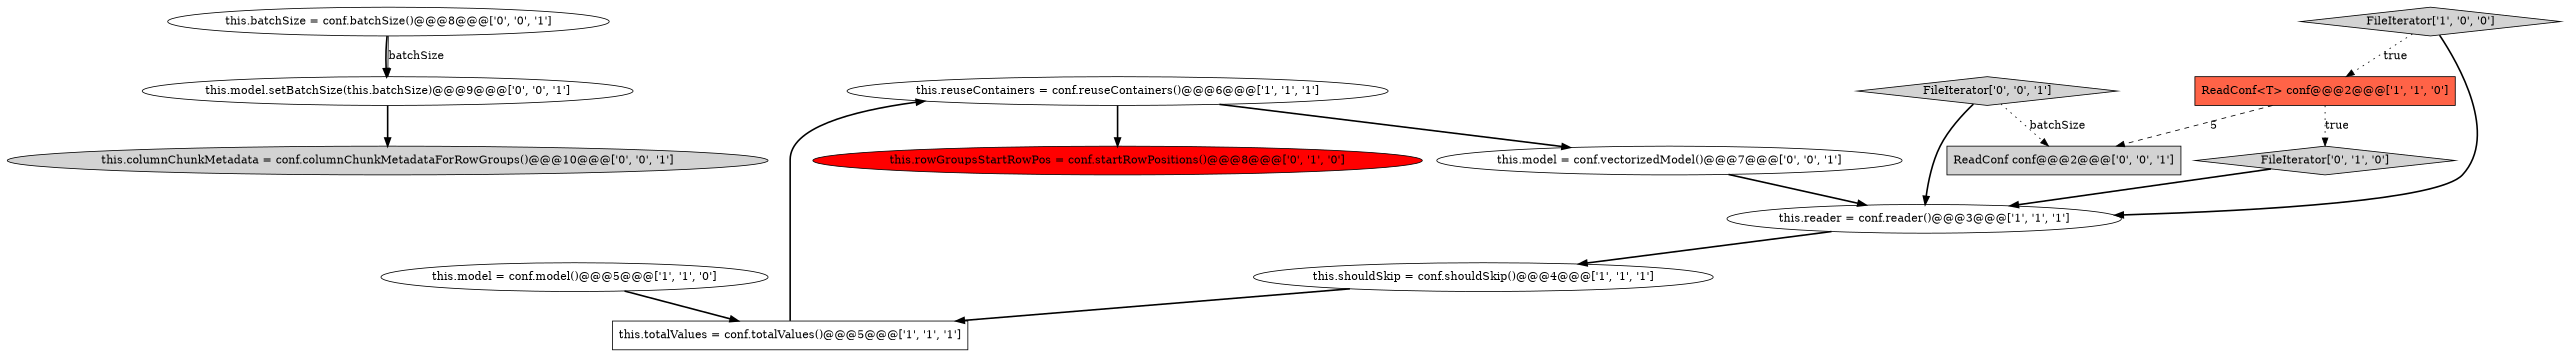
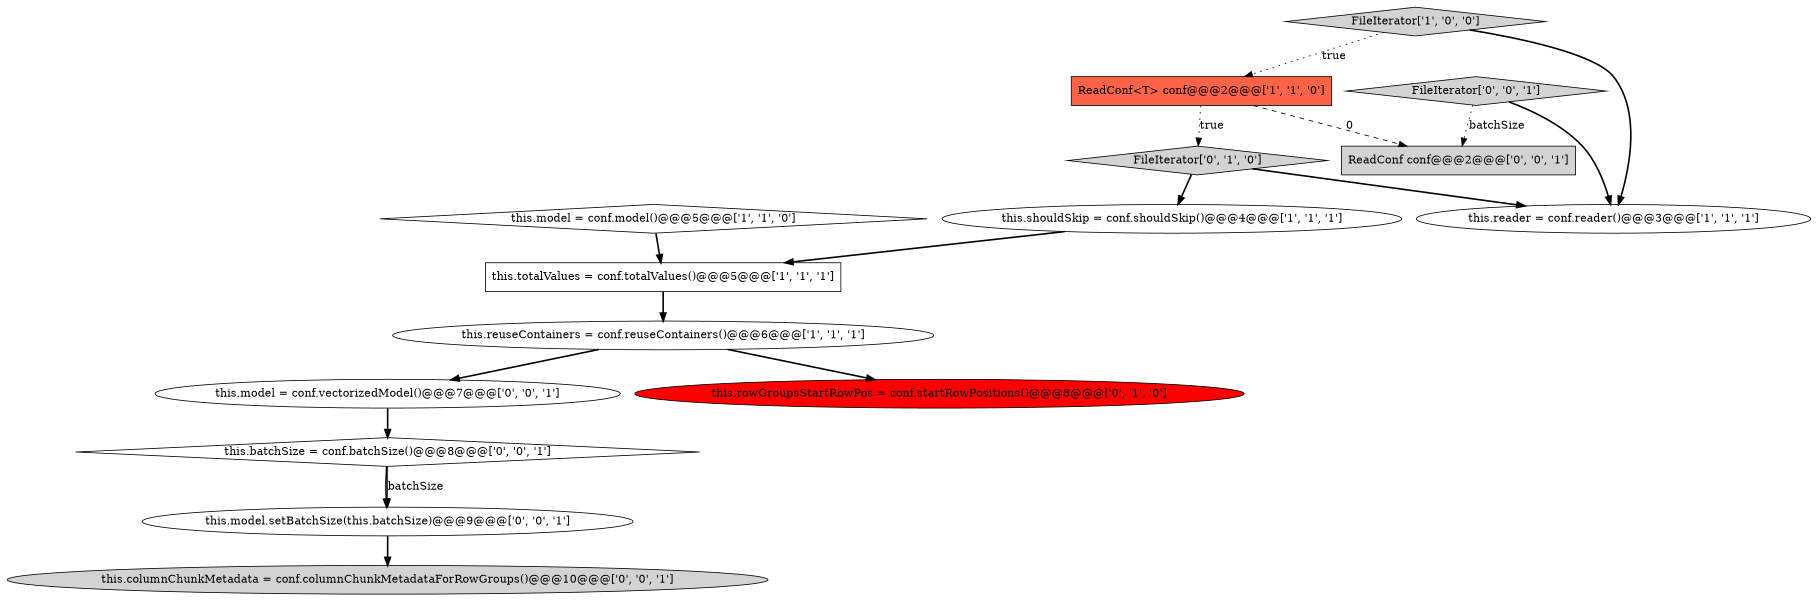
(388, 22) -> (388, 452)
(2214, 126) -> (1350, 126)
(1793, 189) -> (388, 419)
(1709, 247) -> (1186, 186)
(575, 277) -> (654, 219)
